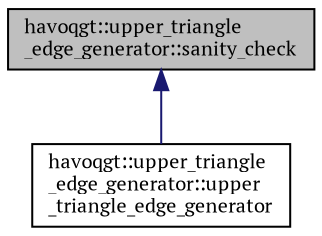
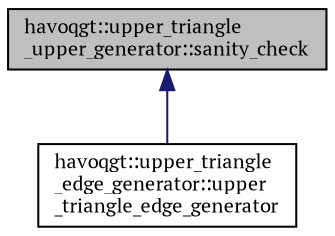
(161, 39) -> (167, 39)
